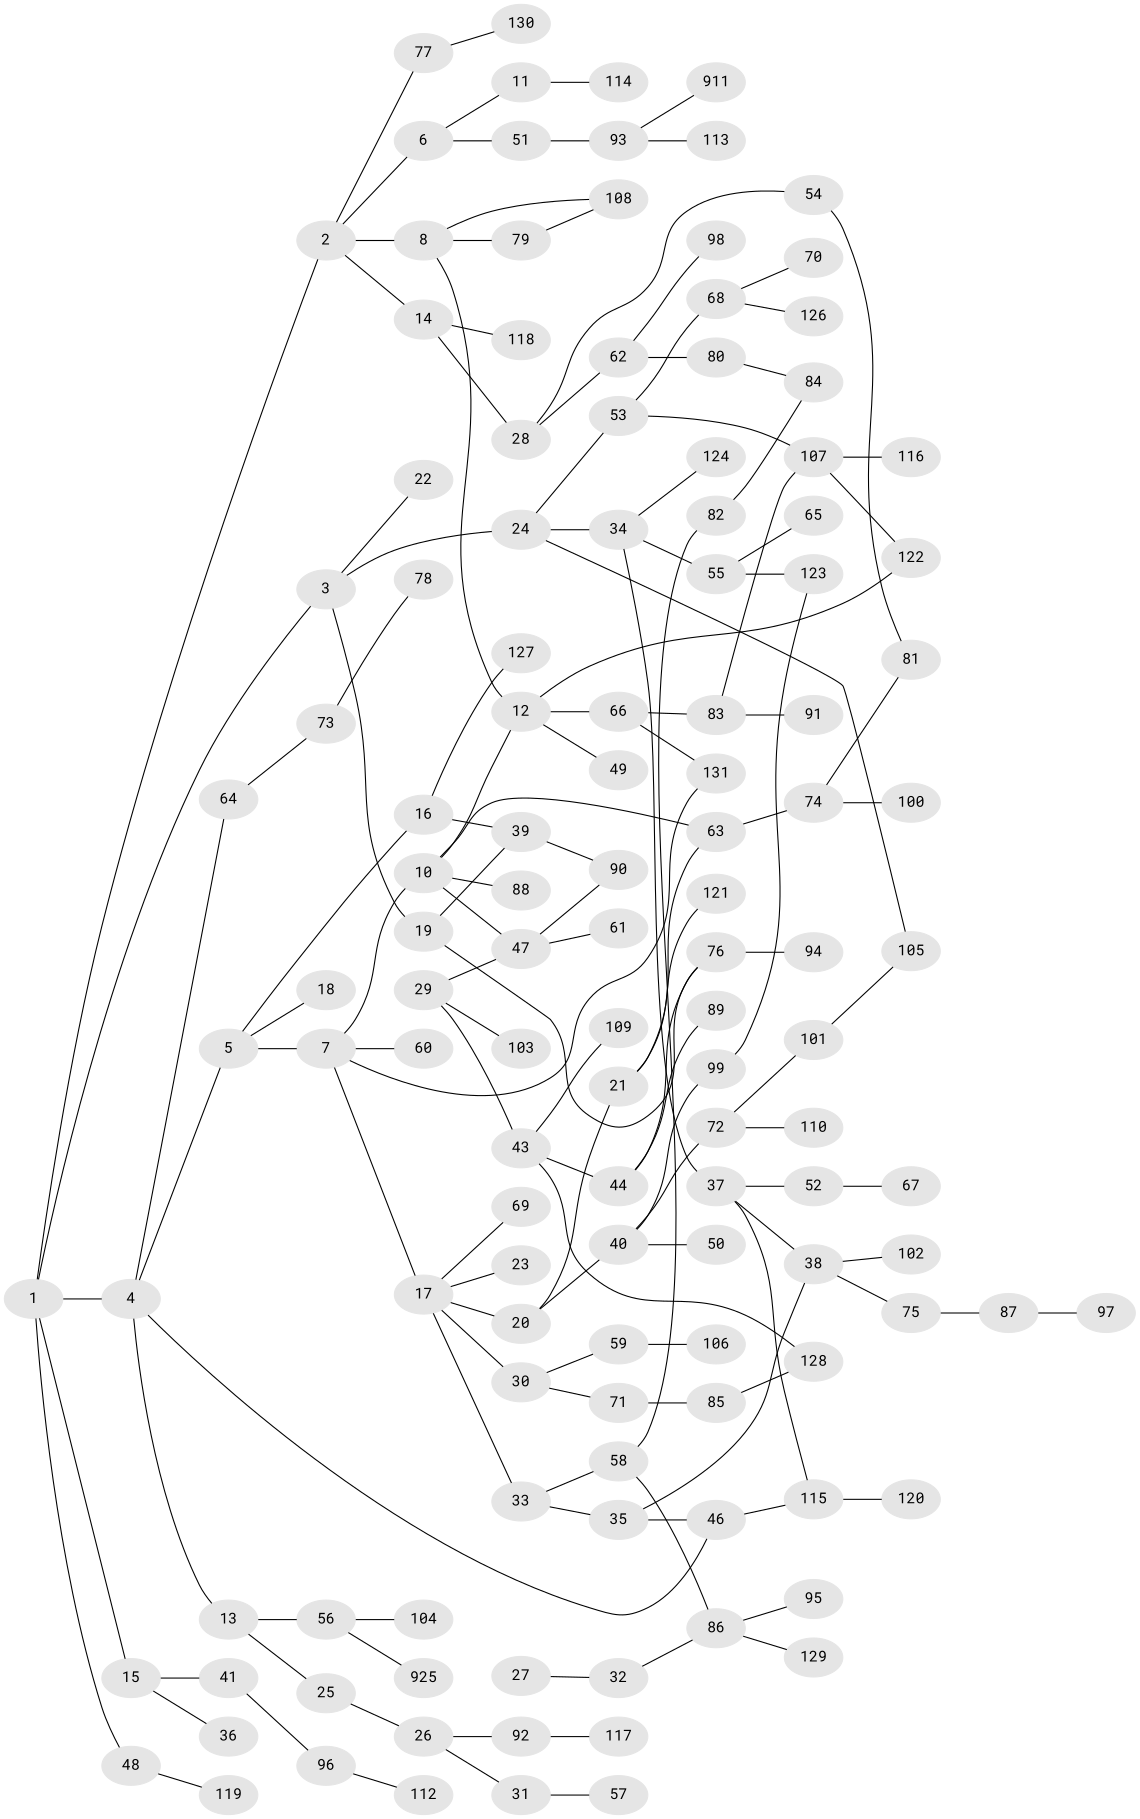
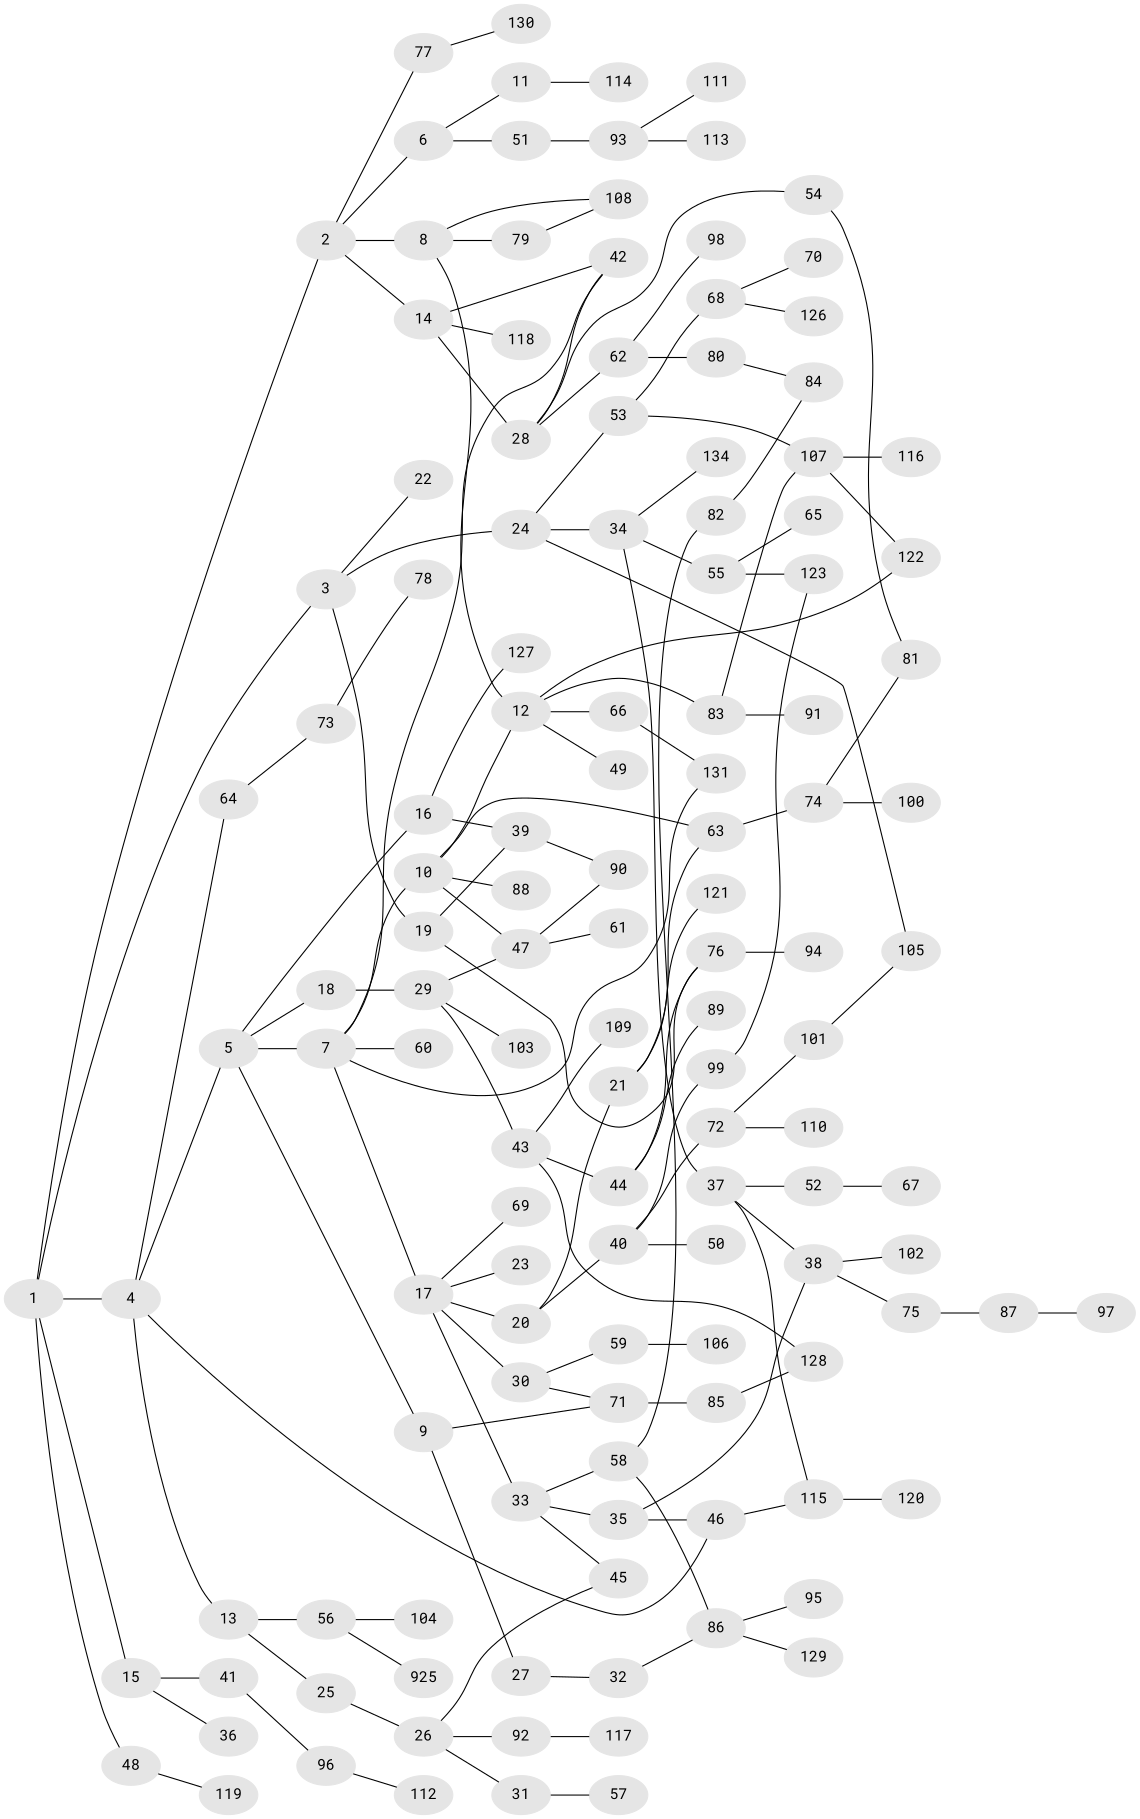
(716, 82) -> (716, 82)
none -> (619, 258)
(716, 457) -> (716, 457)
(668, 713) -> (620, 678)
none -> (376, 990)
none -> (424, 1432)
none -> (619, 1578)
